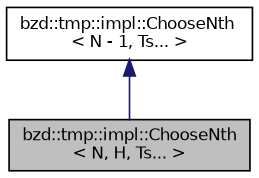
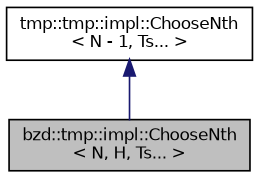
(130, 34) -> (130, 34)
